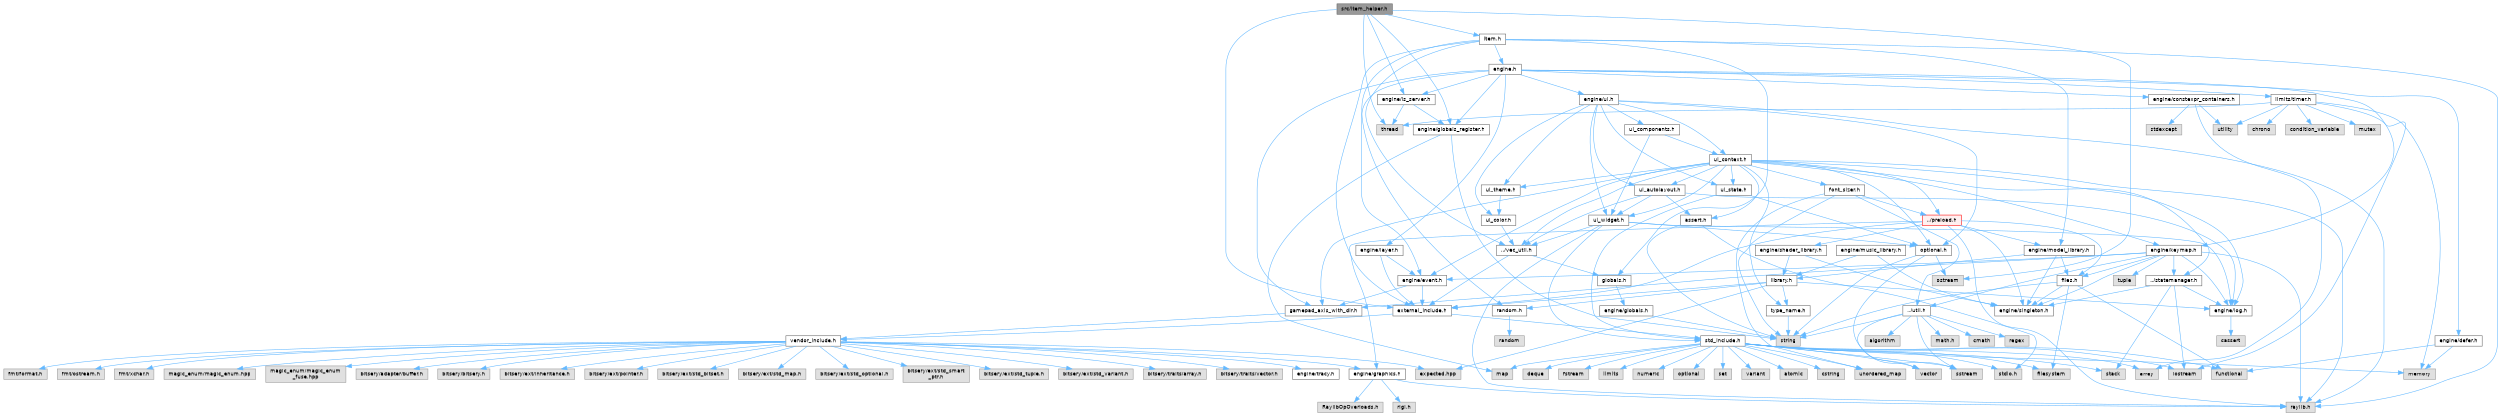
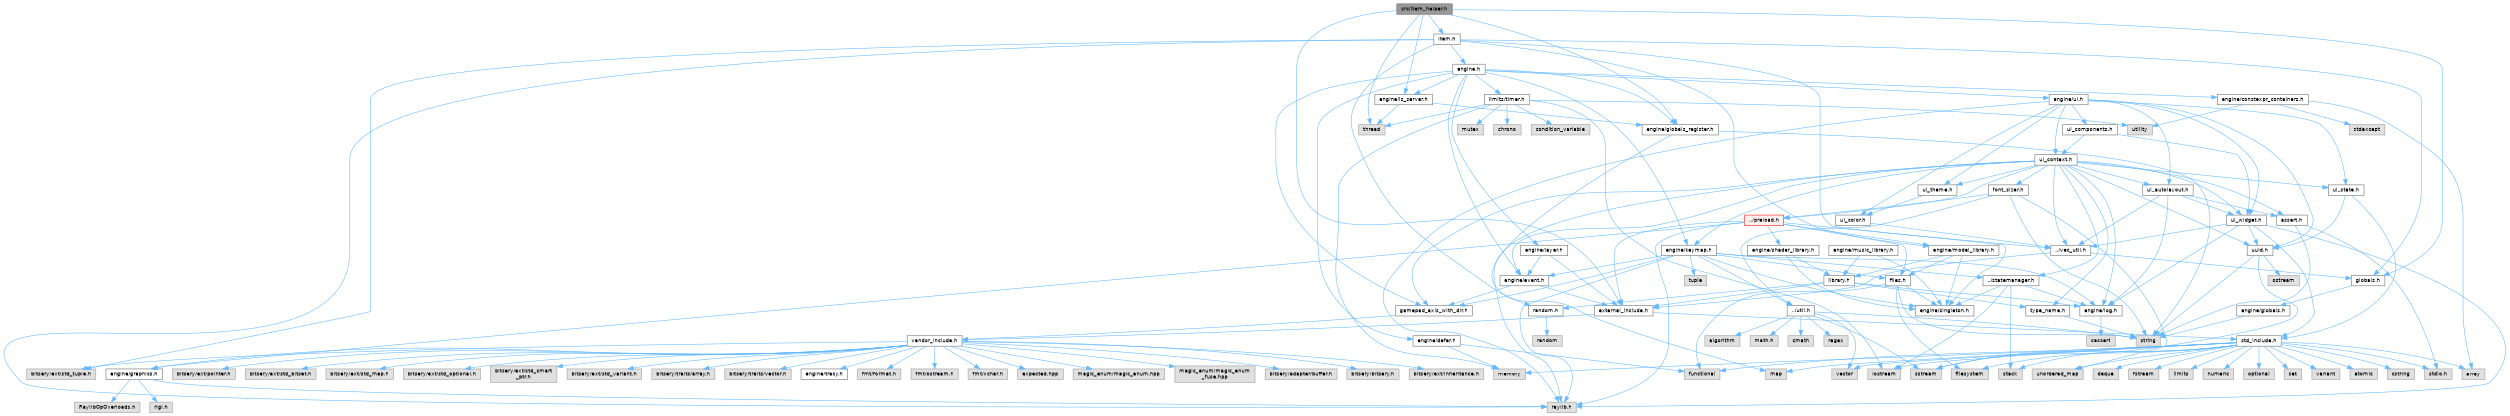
(1931, 34) -> (2066, 23)
(1346, 141) -> (651, 57)
(1934, 250) -> (2260, 250)
(1584, 336) -> none
